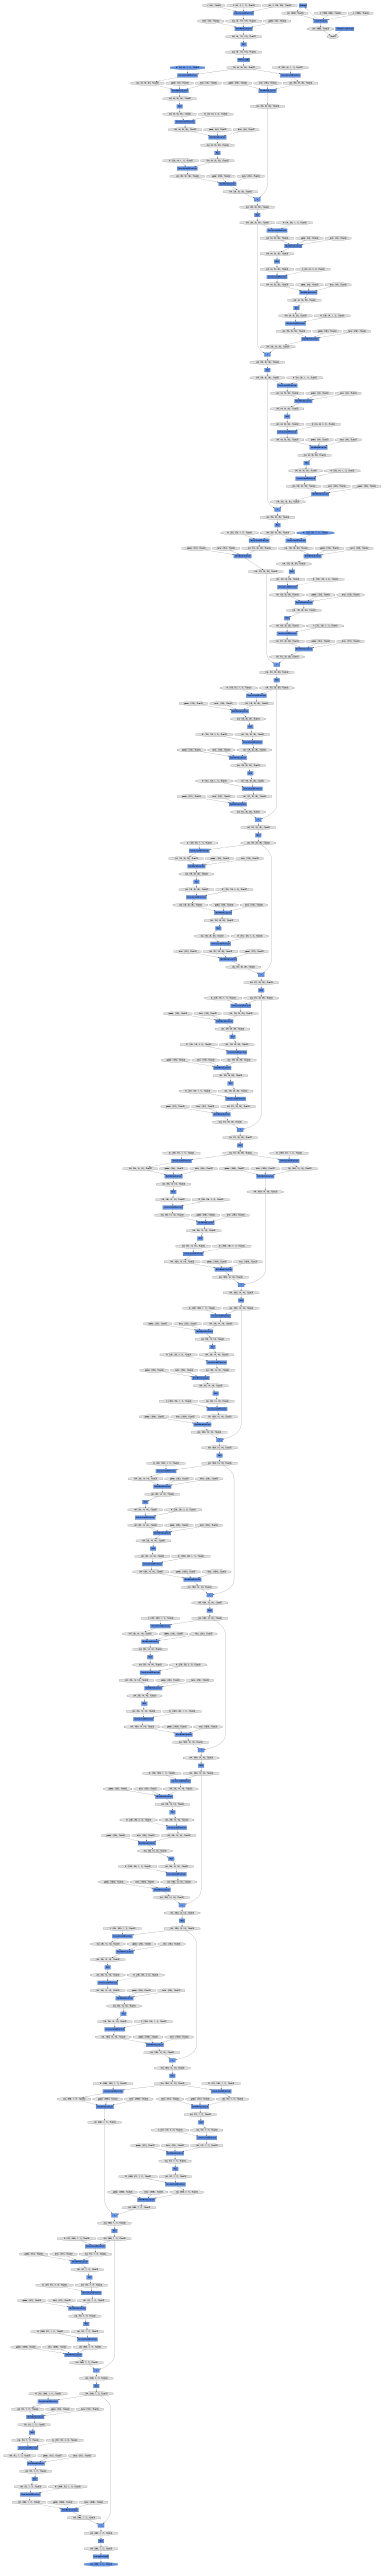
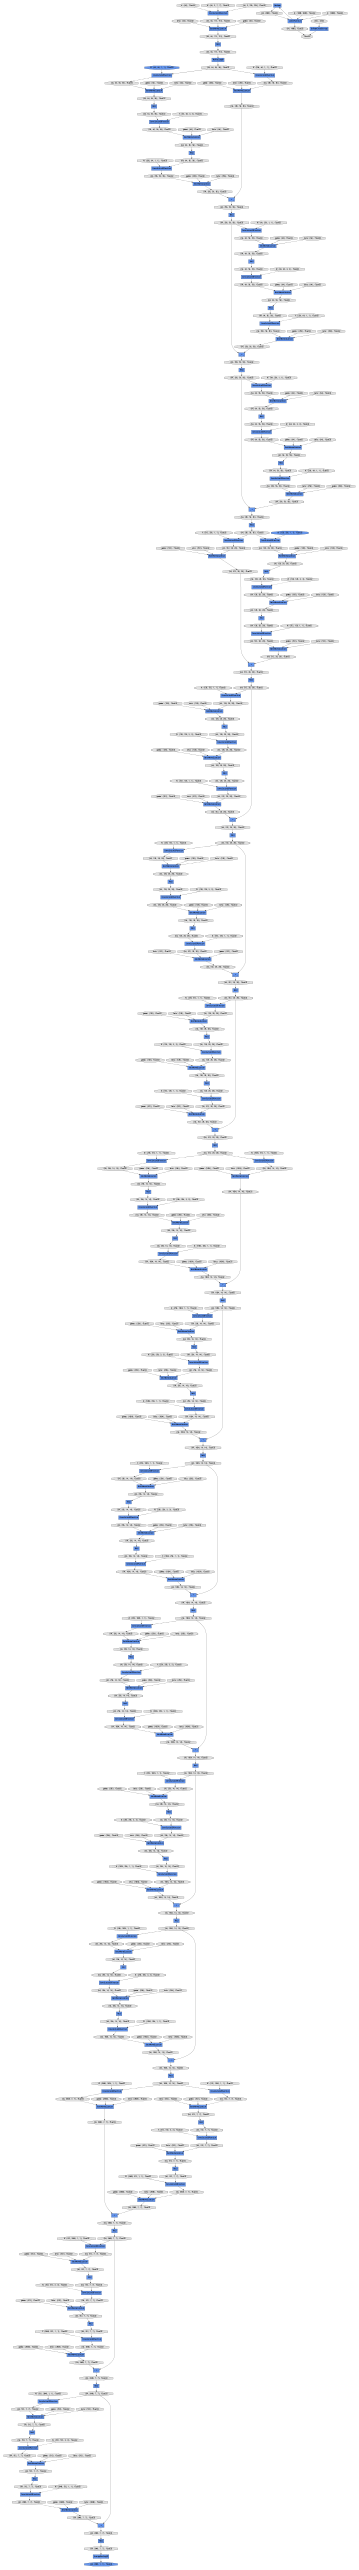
none -> (319, 21)
